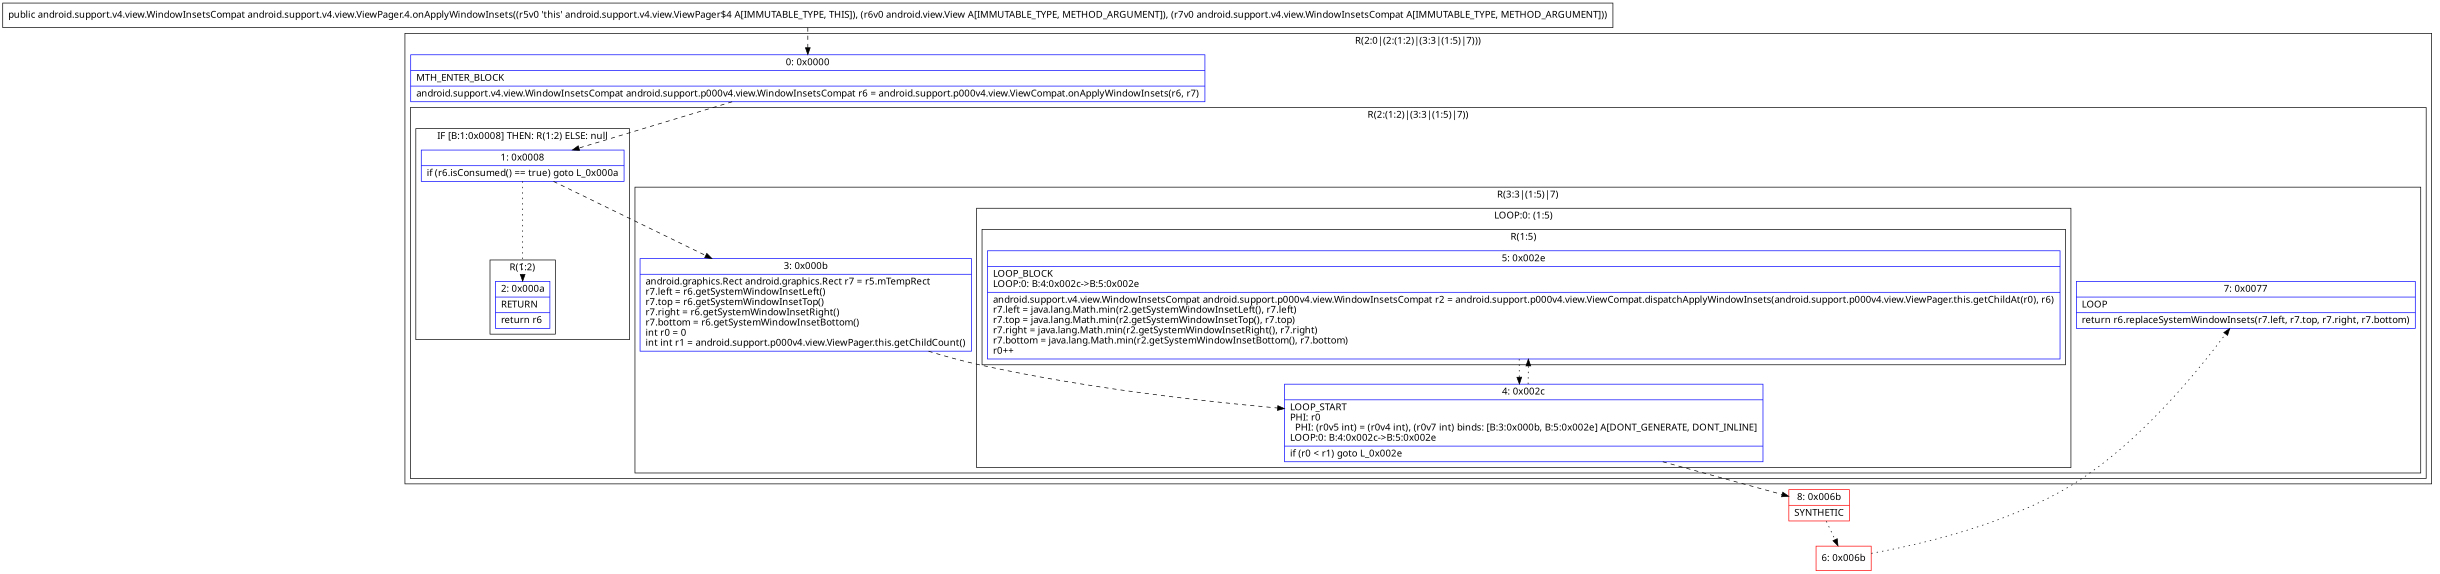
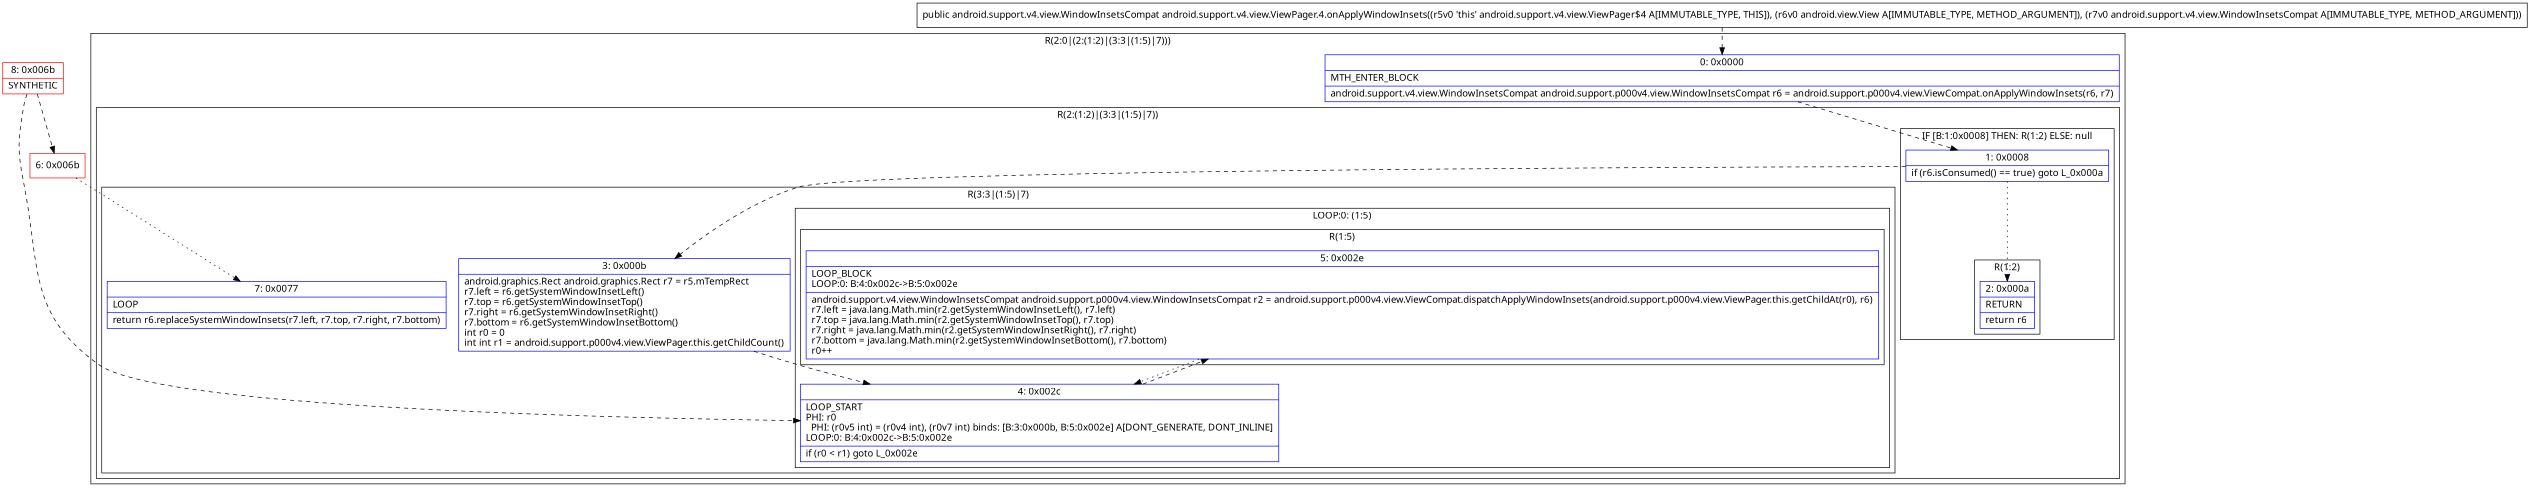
(1528, 375) -> (1172, 373)
(1722, 478) -> (297, 400)
(1831, 530) -> (45, 120)
